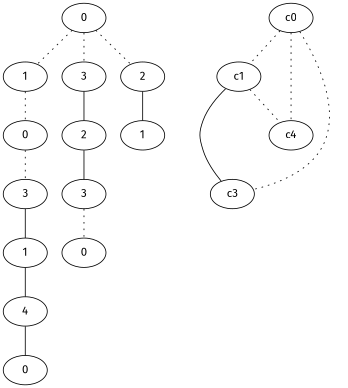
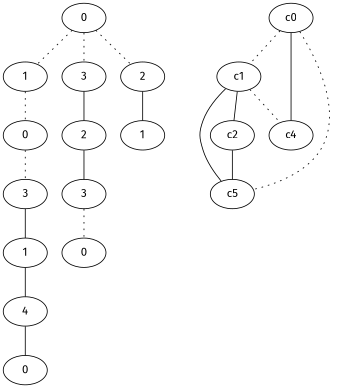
(291, 77) -> (291, 77)
none -> (232, 135)
(232, 194) -> (232, 194)
